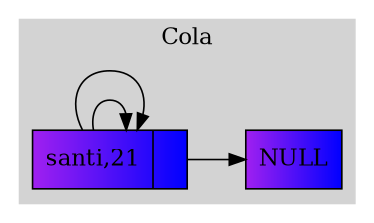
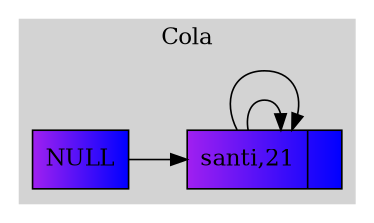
(208, 160) -> (150, 160)
